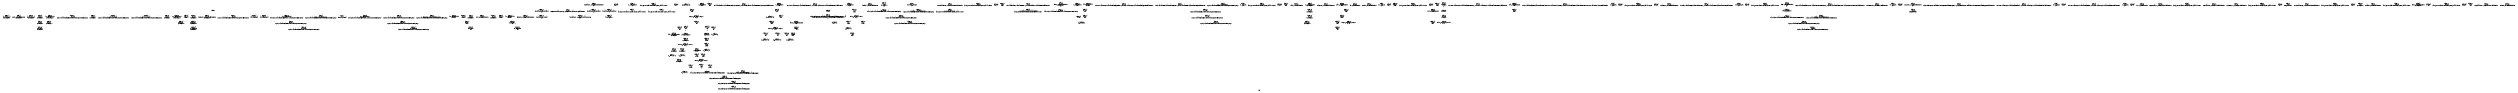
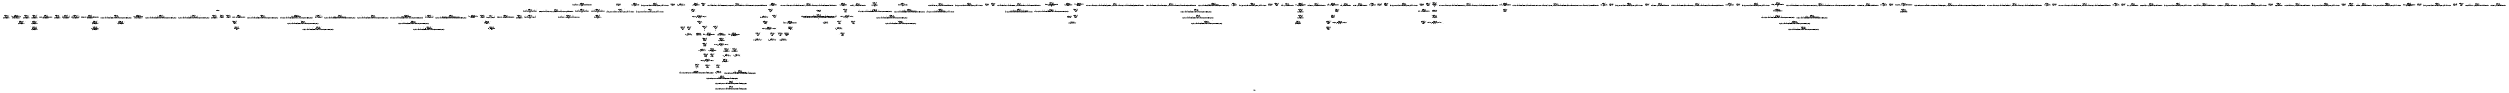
(454, 17) -> none
none -> (709, 34)
